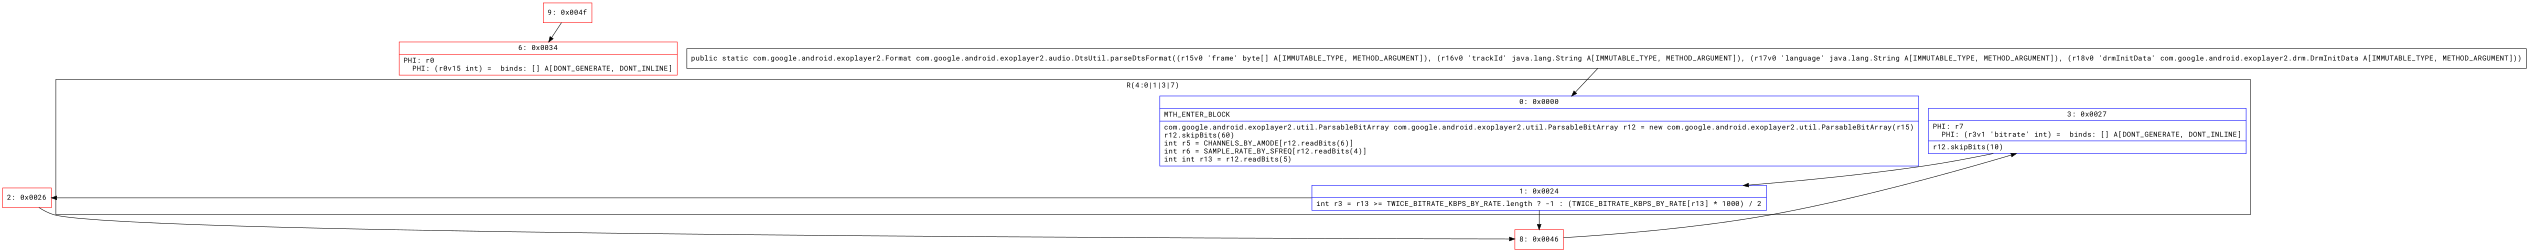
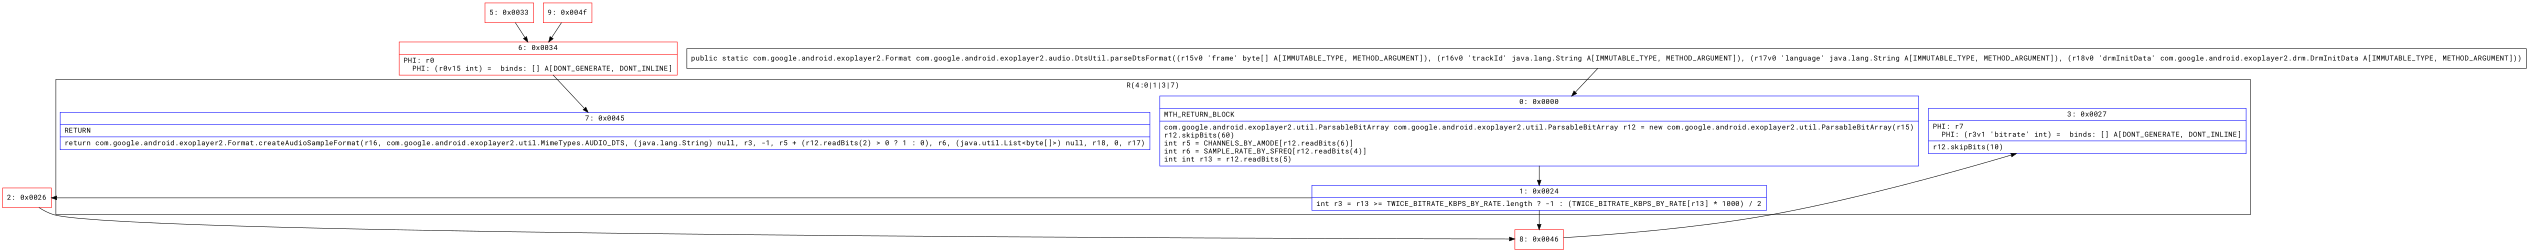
none -> (509, 13)
(1197, 114) -> (1200, 114)
none -> (605, 131)
(1872, 173) -> (1539, 173)
